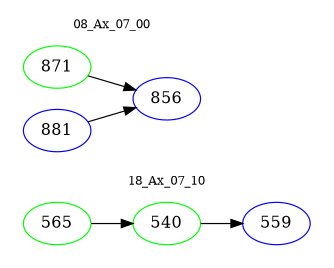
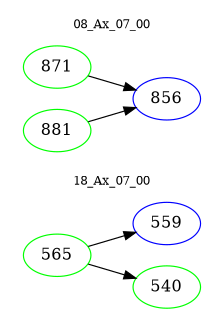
(57, 131) -> (57, 131)
(167, 182) -> (112, 182)
(216, 224) -> (106, 241)
